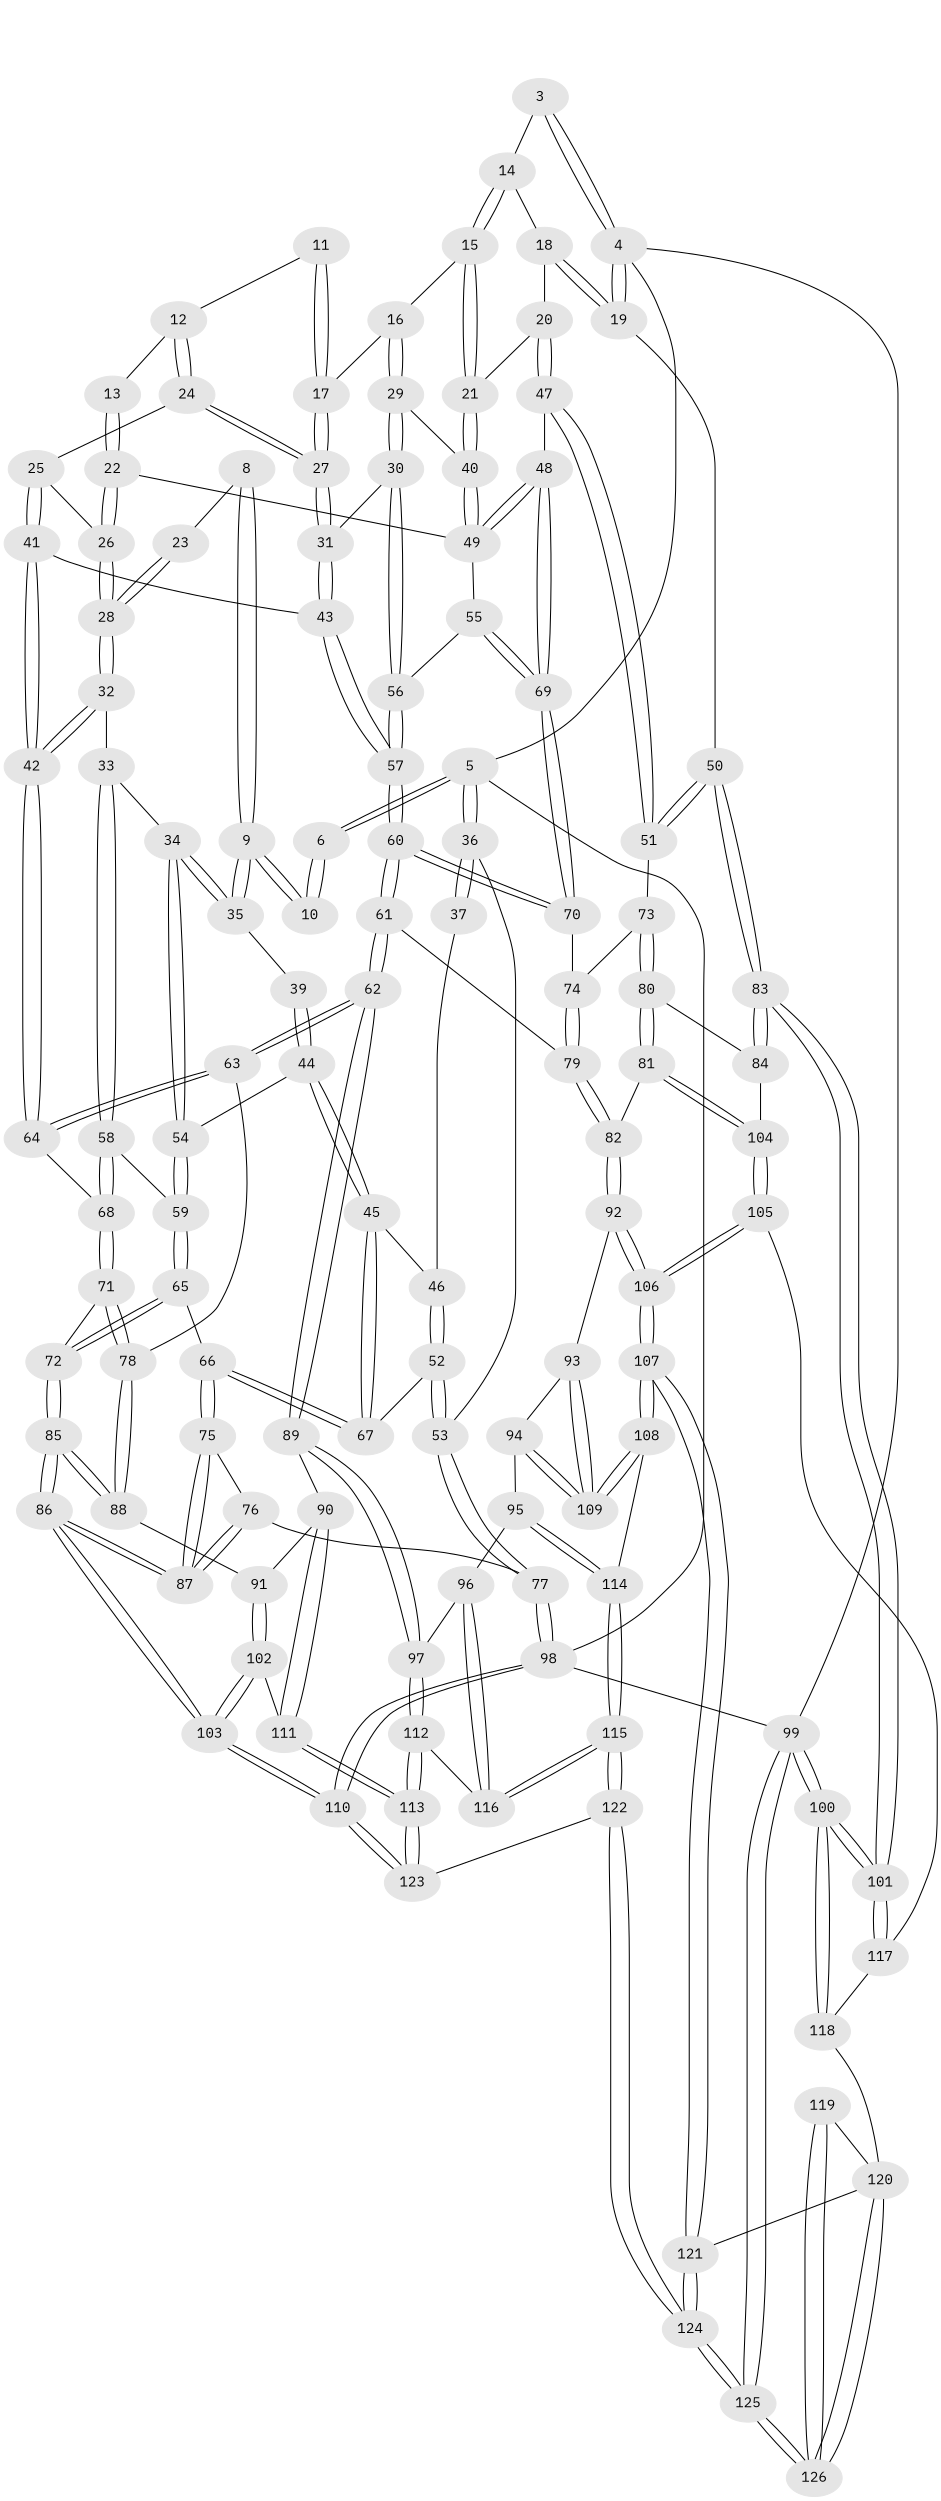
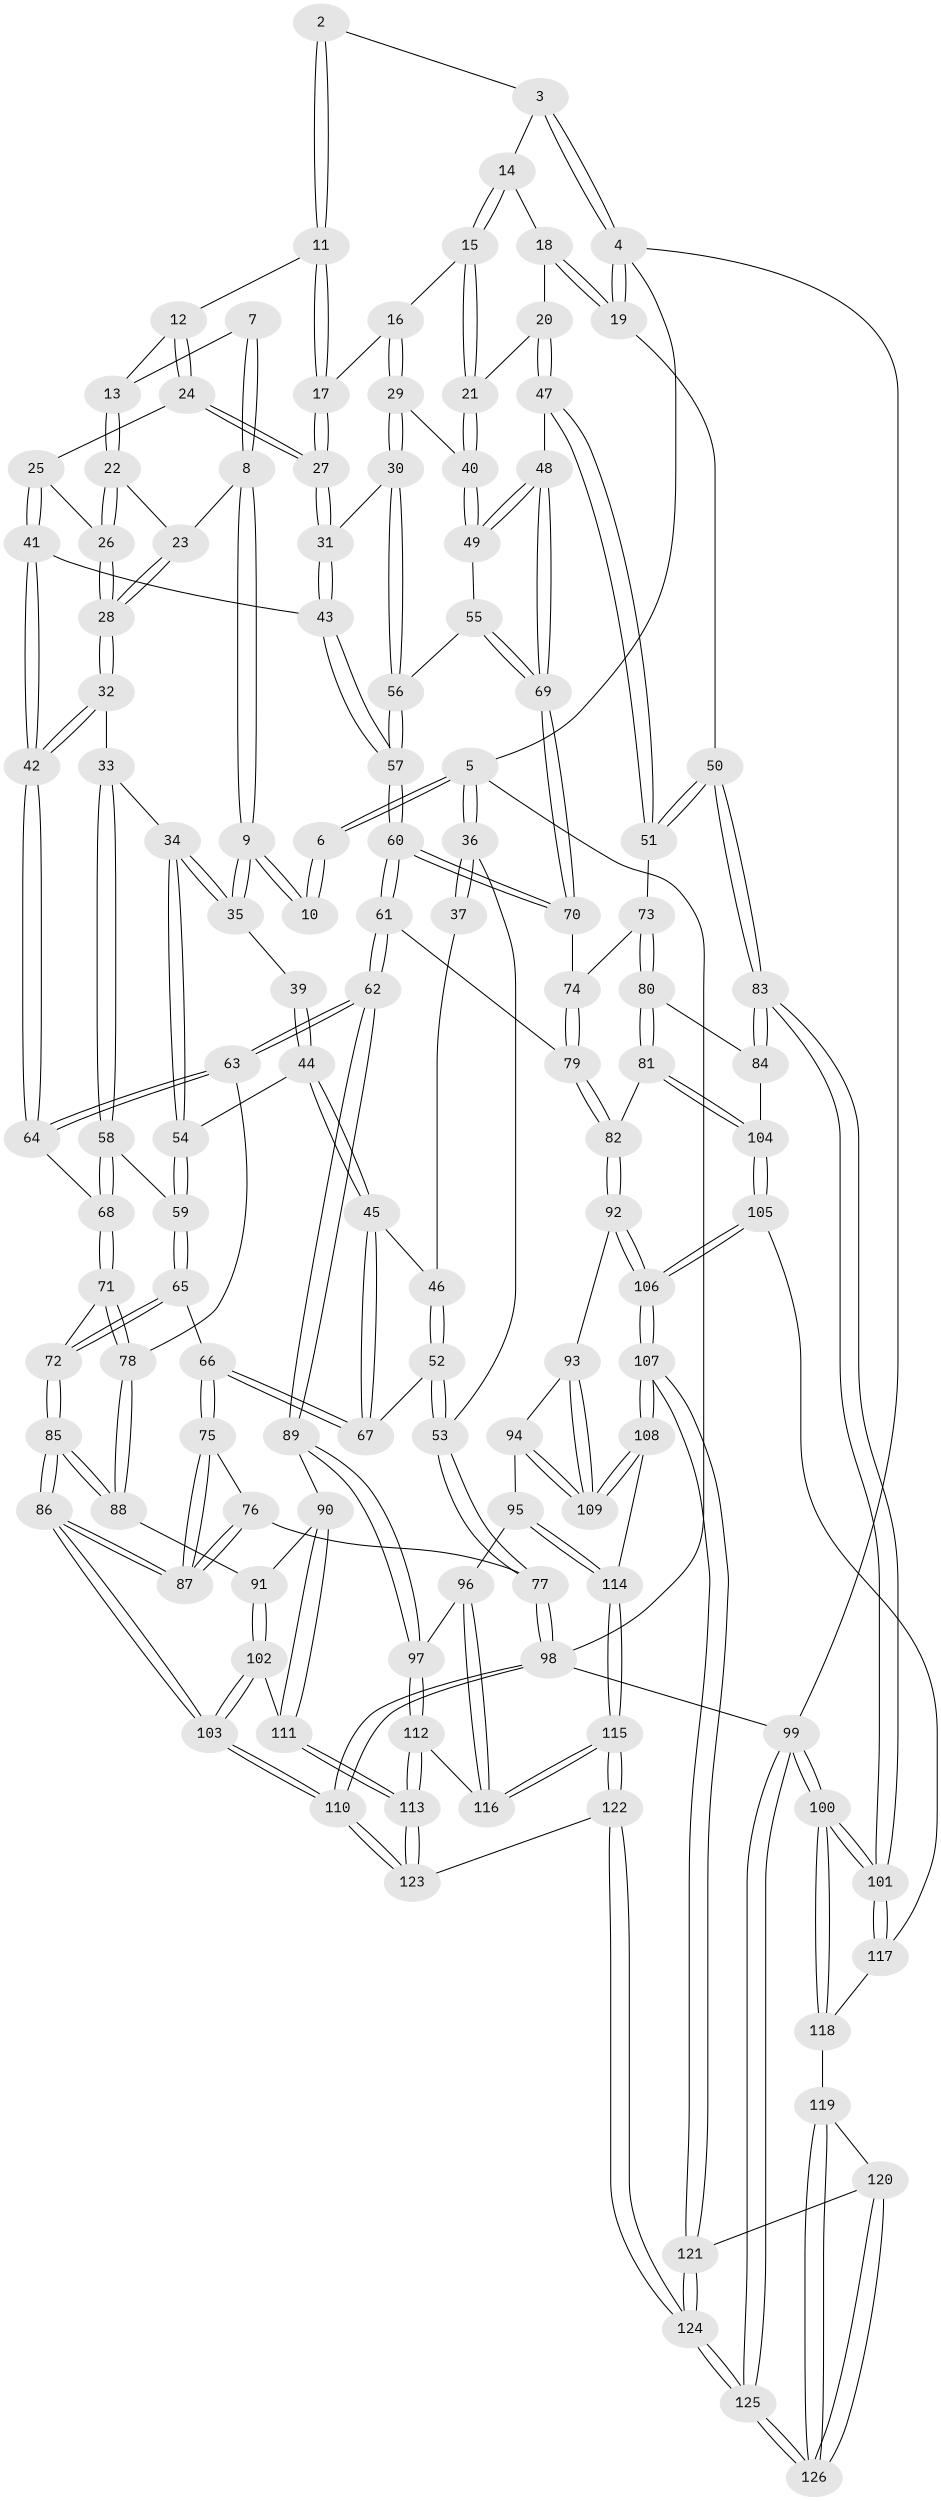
none -> (321, 23)
none -> (253, 320)
(292, 506) -> (147, 506)
(865, 2102) -> (823, 2069)
